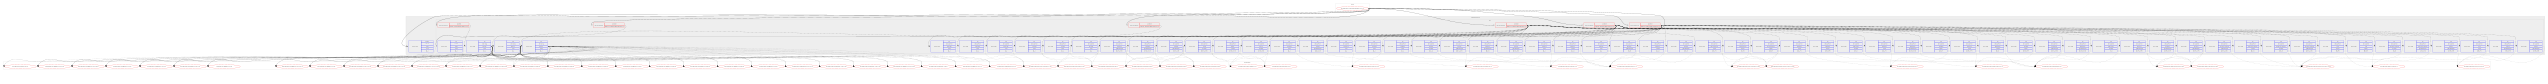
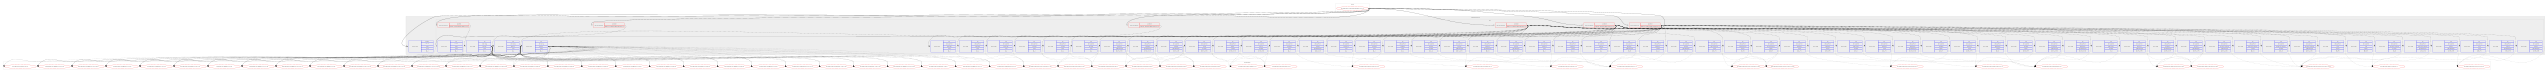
none -> (258, 67)
